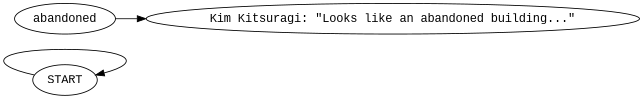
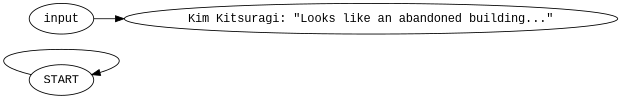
(65, 19) -> (61, 19)
